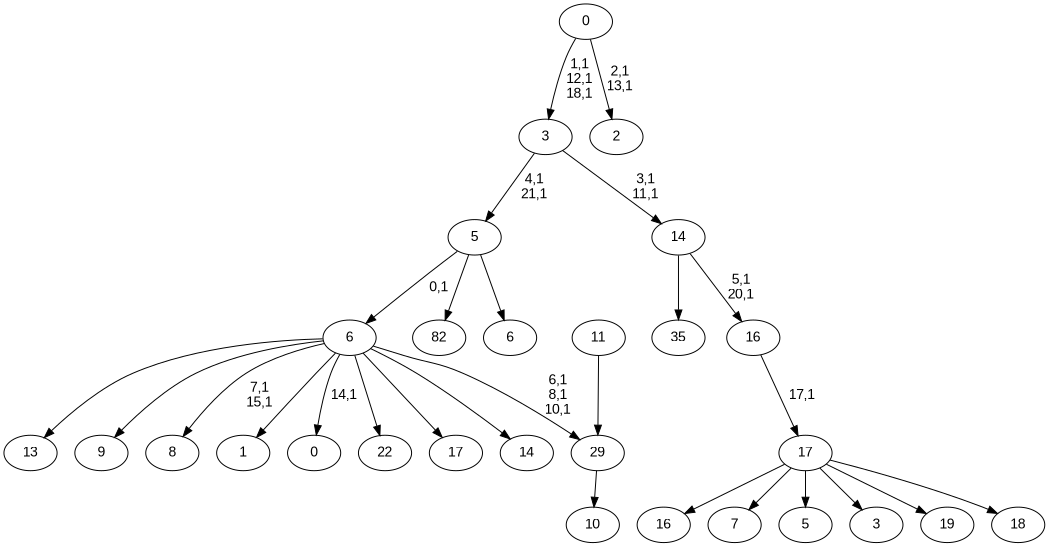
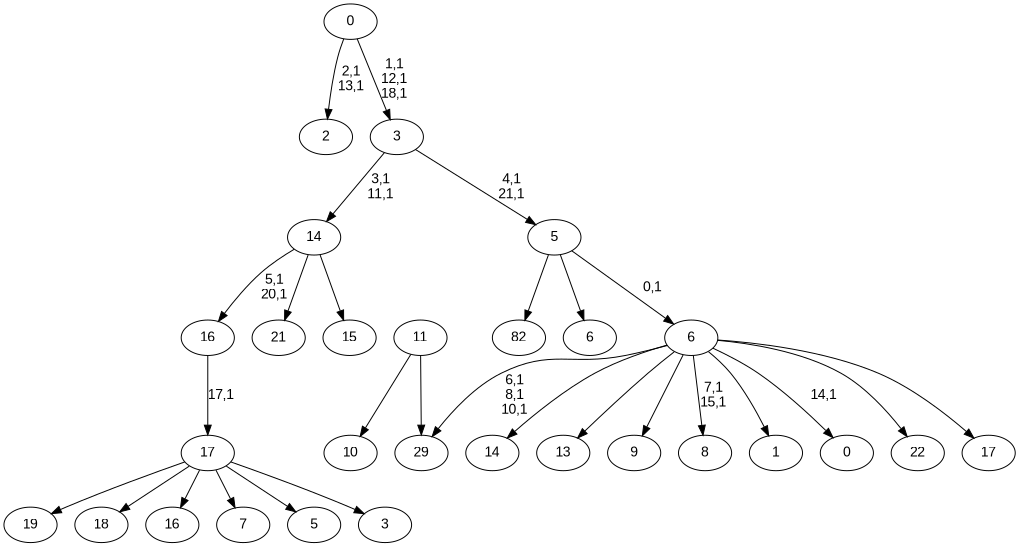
none -> (279, 338)
(678, 338) -> (350, 338)
(596, 484) -> (388, 391)
